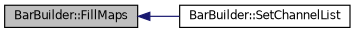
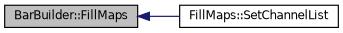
(265, 16) -> (259, 16)
